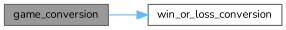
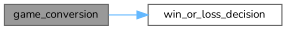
(215, 15) -> (215, 15)
